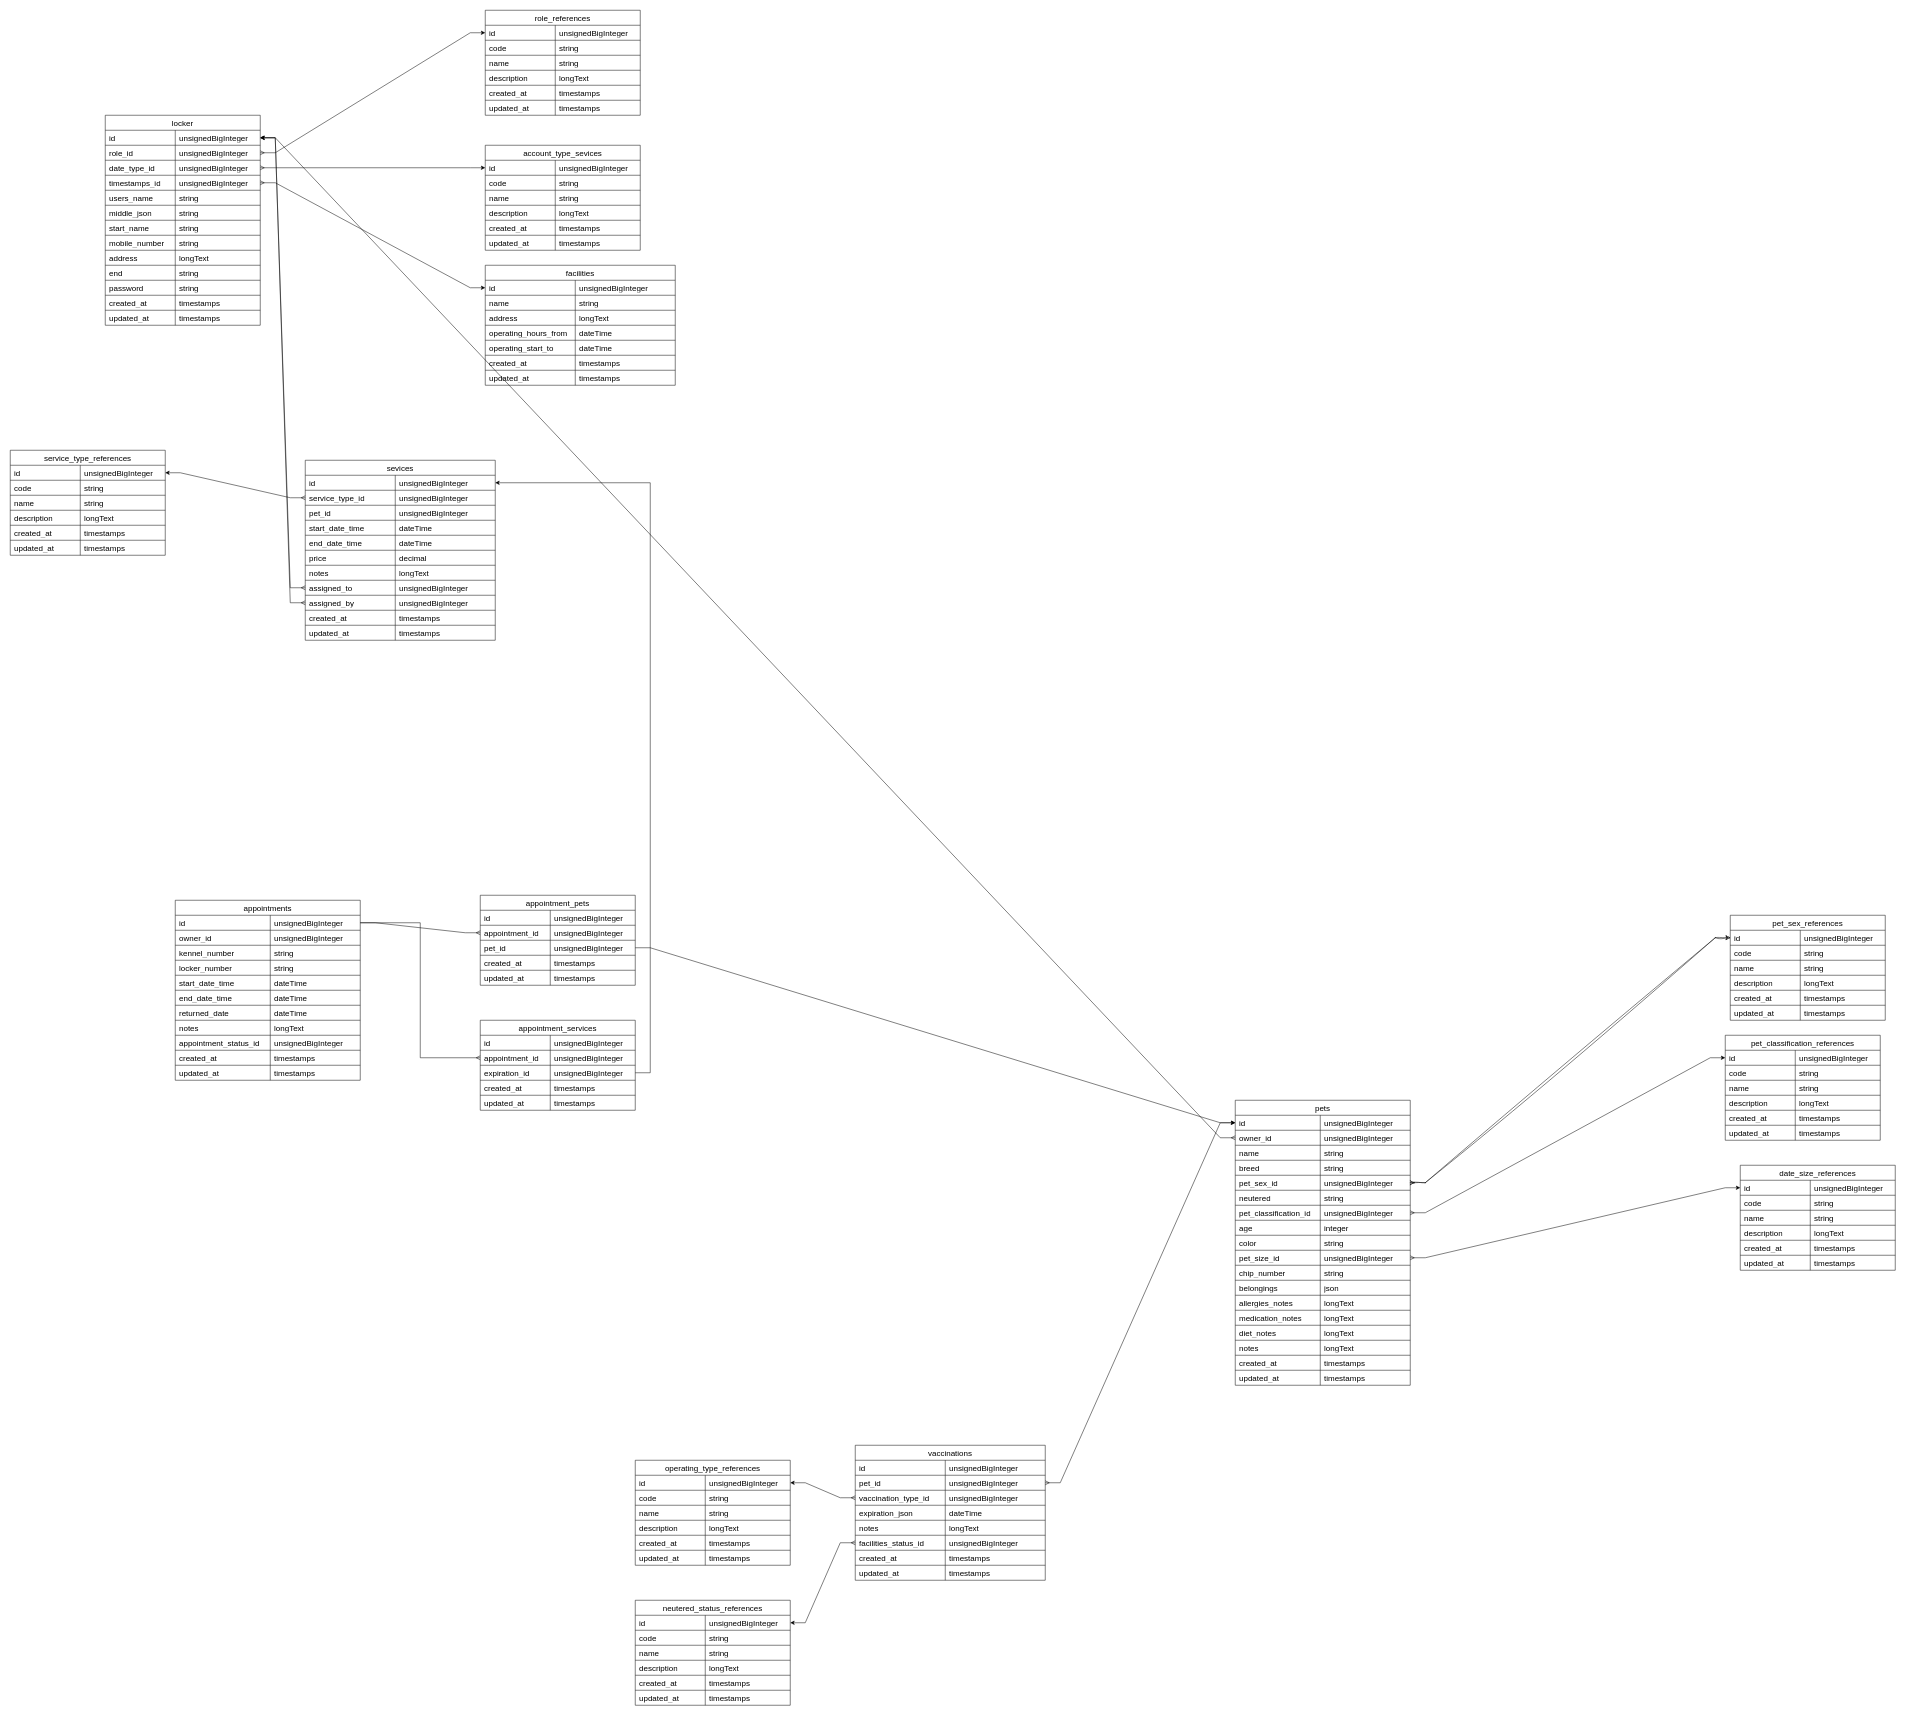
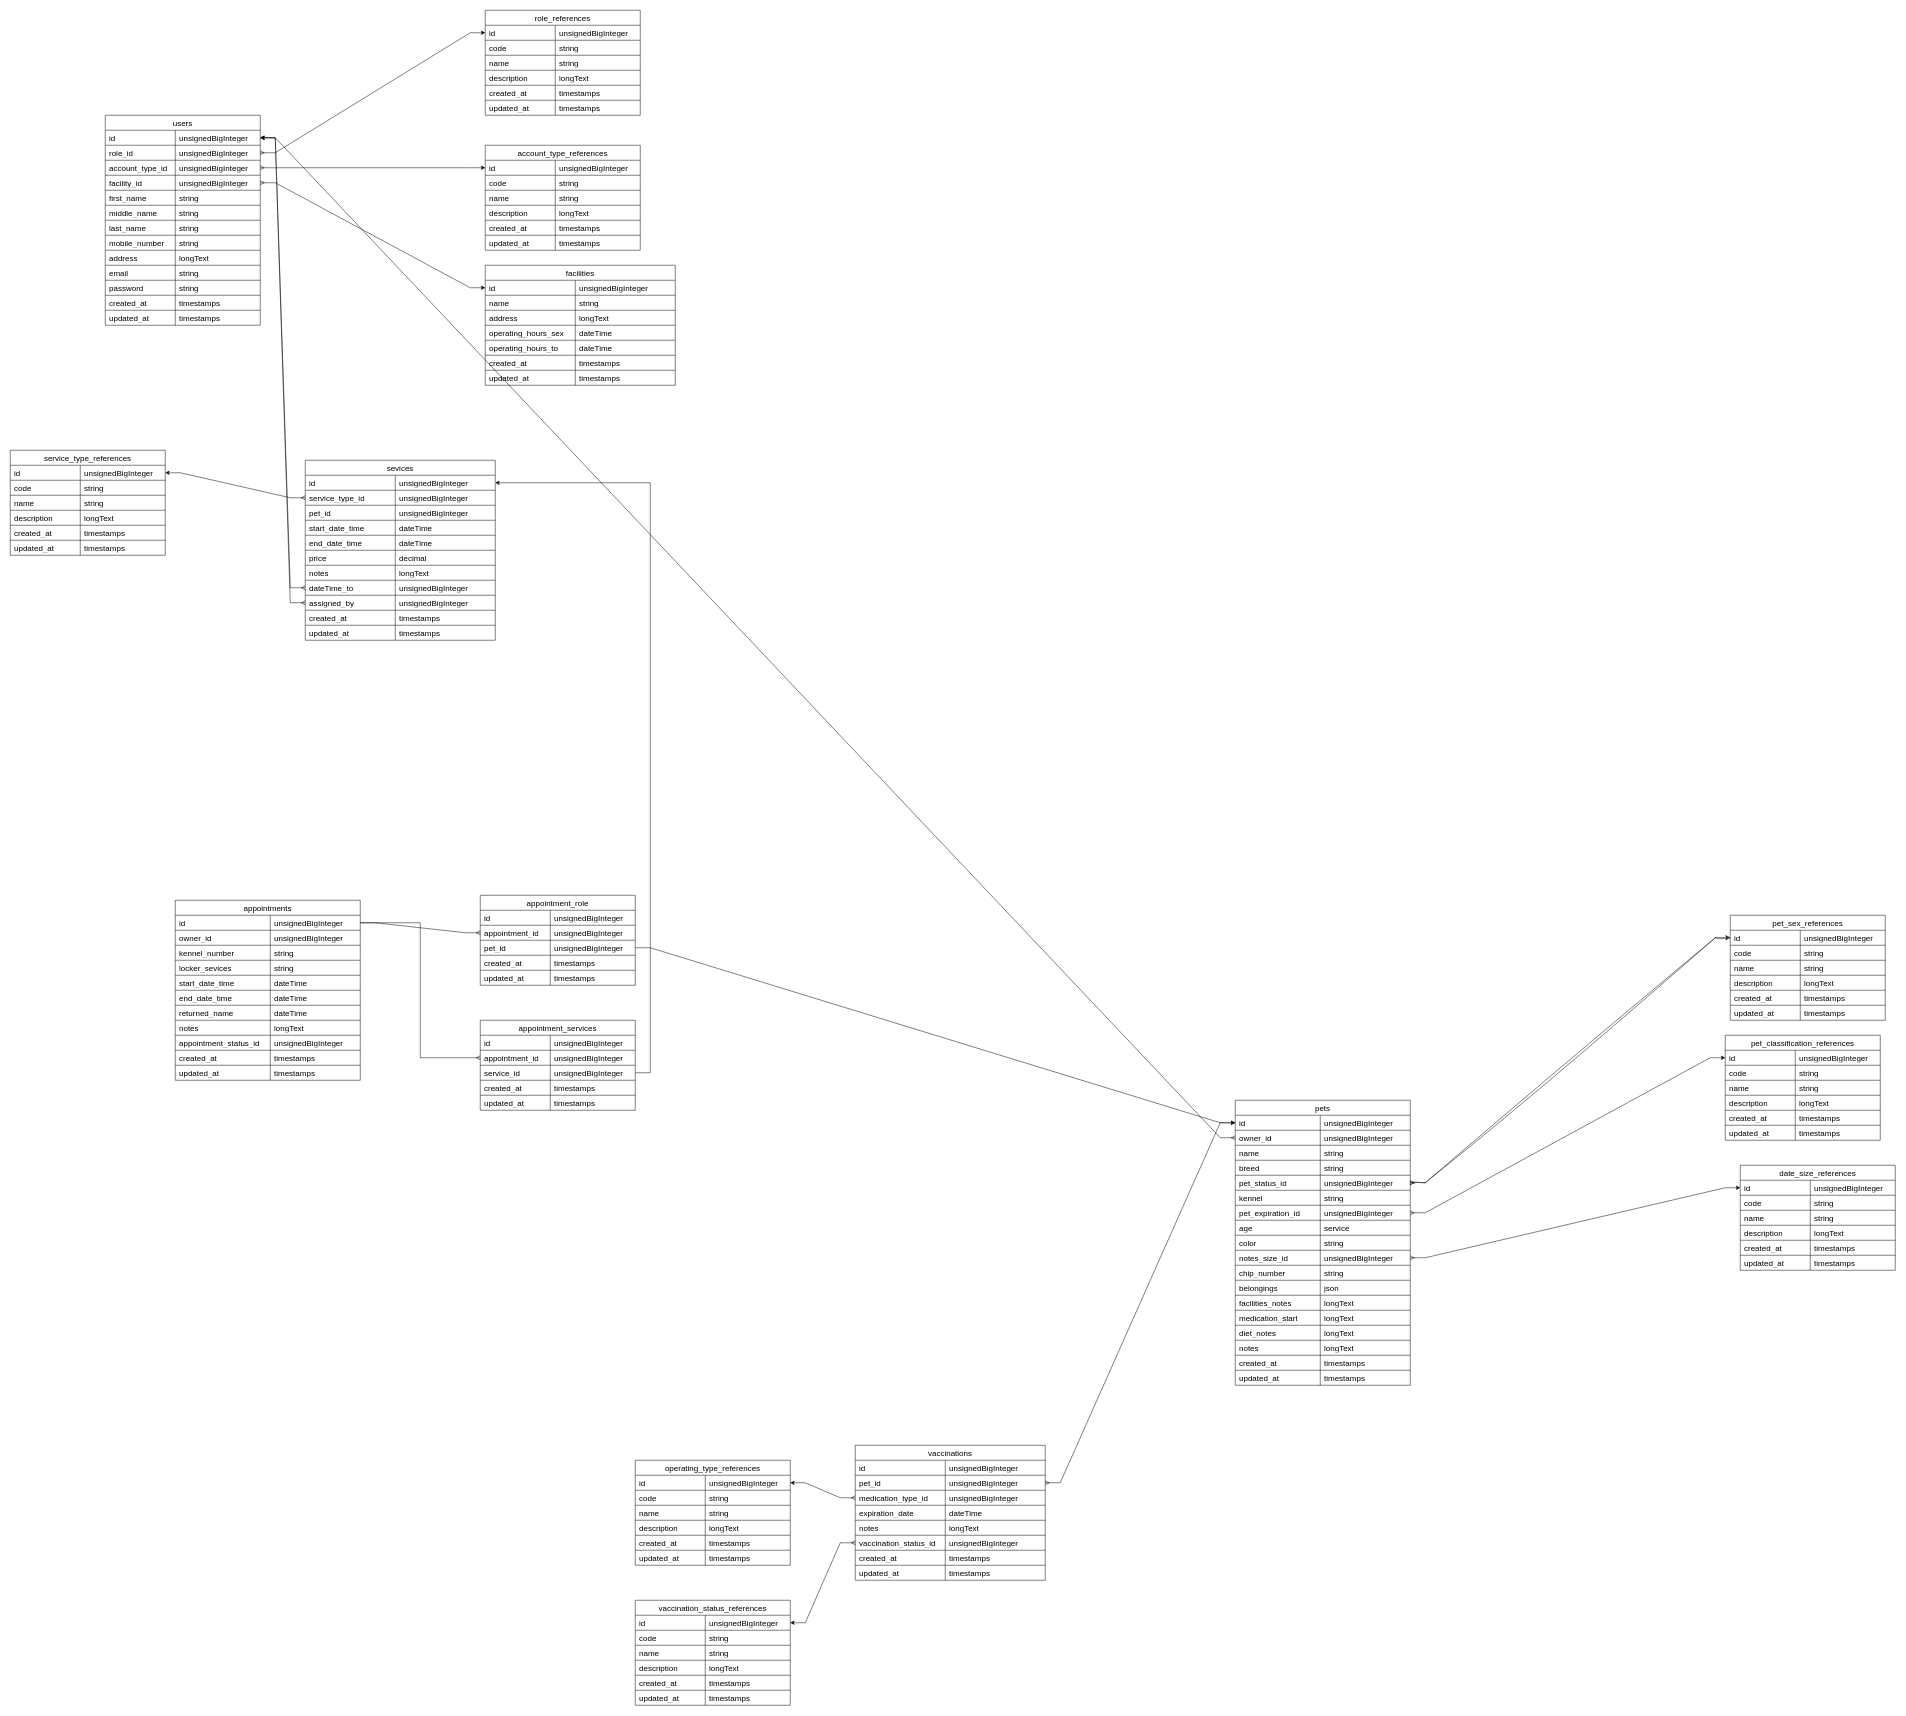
(183, 123) -> (183, 123)
(563, 153) -> (563, 153)
(135, 168) -> (142, 168)
(136, 183) -> (130, 183)
(132, 198) -> (131, 198)
(132, 213) -> (132, 213)
(132, 228) -> (128, 228)
(116, 273) -> (118, 273)
(532, 333) -> (531, 333)
(529, 348) -> (529, 348)
(333, 588) -> (333, 588)
(558, 903) -> (558, 903)
(207, 968) -> (209, 968)
(208, 1013) -> (208, 1013)
(510, 1073) -> (505, 1073)
(1261, 1183) -> (1267, 1183)
(1257, 1198) -> (1252, 1198)
(1280, 1213) -> (1274, 1213)
(1339, 1228) -> (1339, 1228)
(1262, 1258) -> (1266, 1258)
(1270, 1303) -> (1271, 1303)
(1273, 1318) -> (1273, 1318)
(899, 1498) -> (896, 1498)
(891, 1513) -> (891, 1513)
(899, 1543) -> (902, 1543)
(713, 1608) -> (713, 1608)
